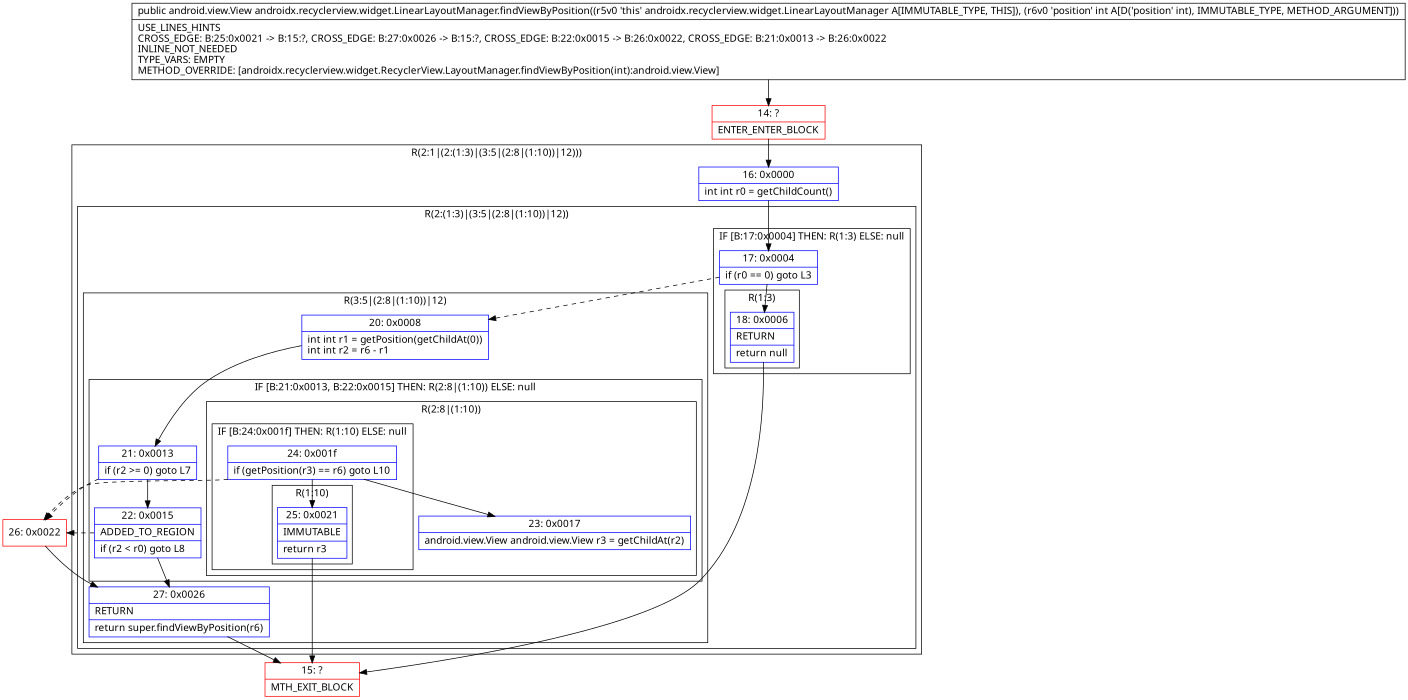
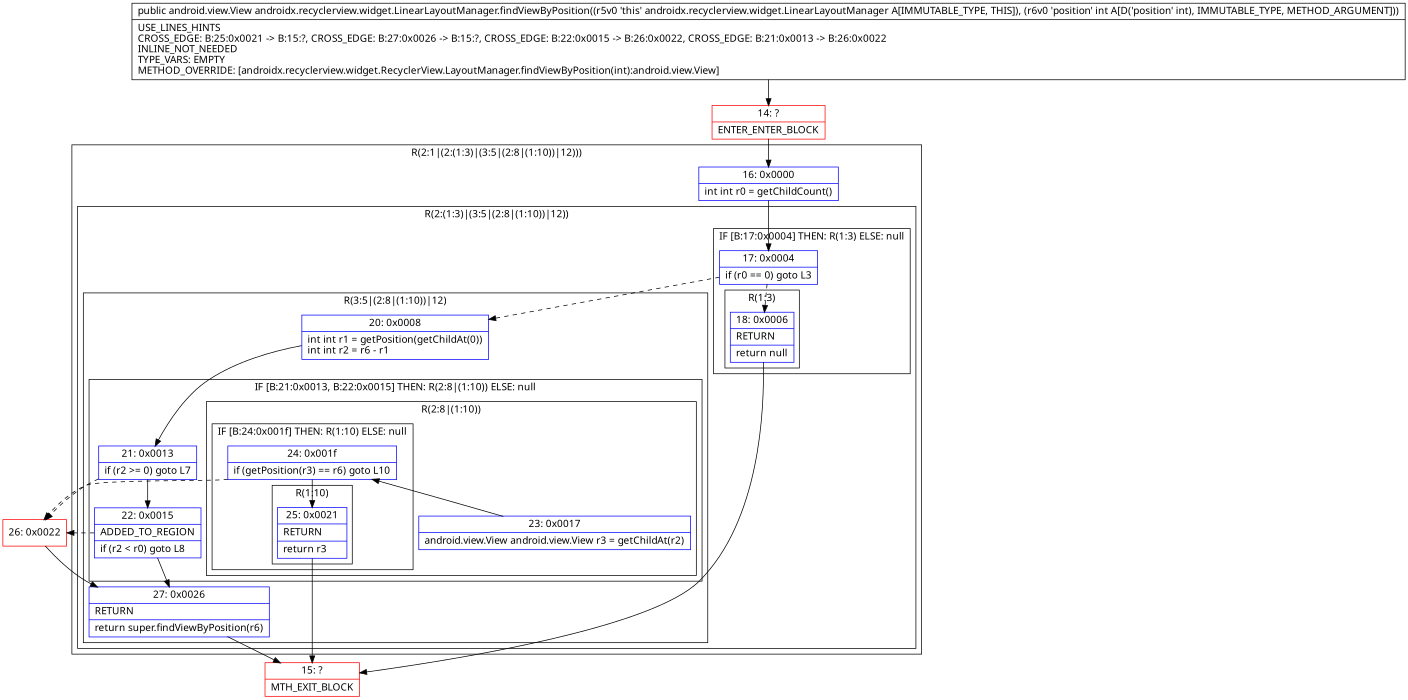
(766, 295) -> (766, 295)
(426, 497) -> (441, 499)
(312, 532) -> (303, 532)
